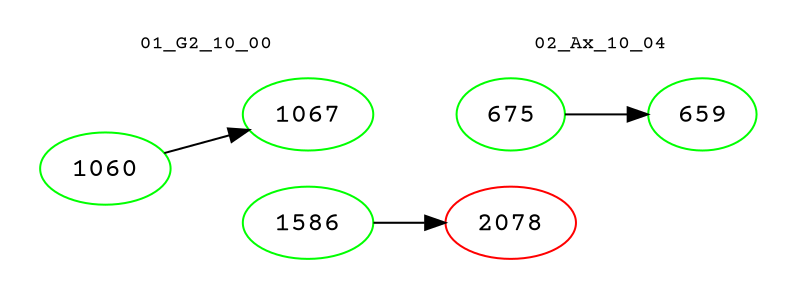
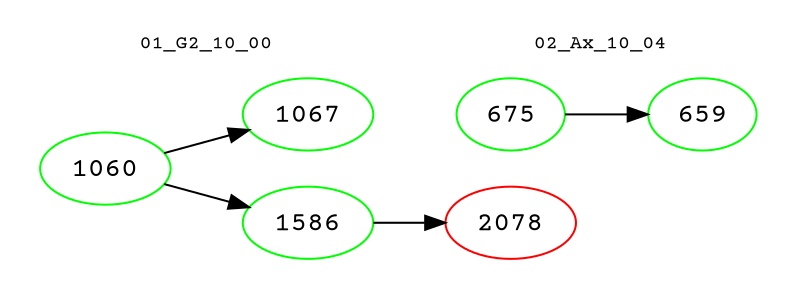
none -> (197, 193)
